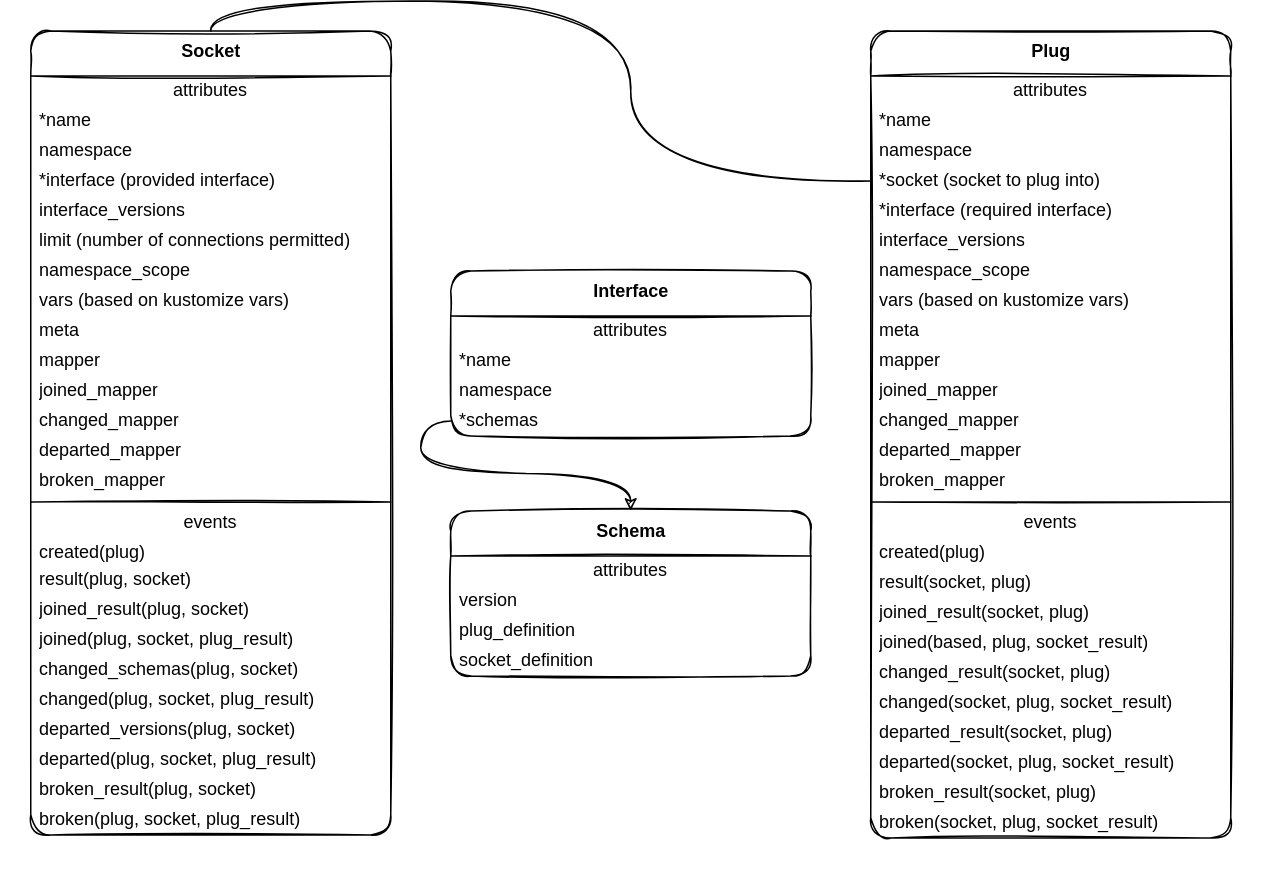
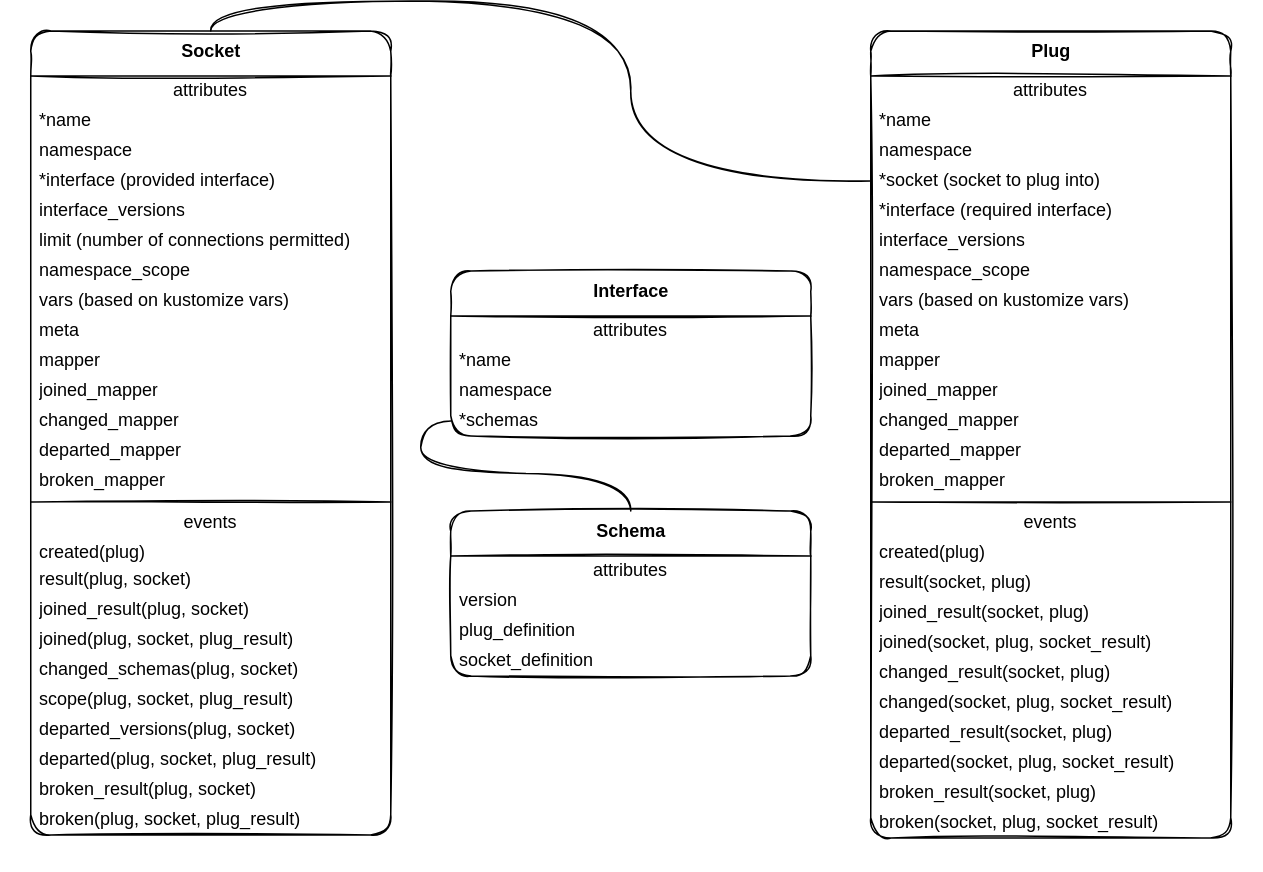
(600, 479) -> (602, 482)
(1035, 643) -> (1040, 643)
(195, 700) -> (185, 700)
